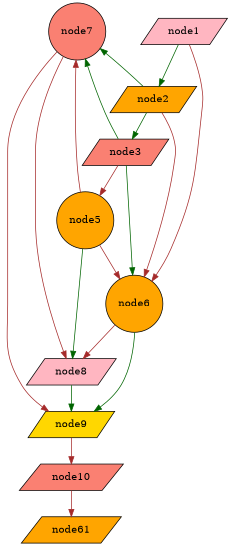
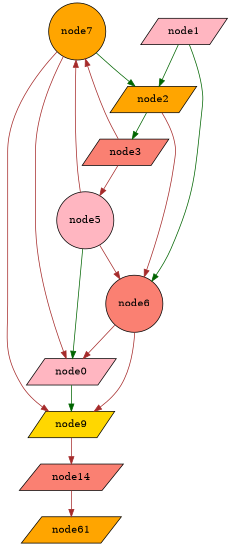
(77, 31) -> (77, 31)
(125, 69) -> (113, 67)
(101, 103) -> (101, 103)
(196, 163) -> (196, 163)
(129, 217) -> none
(85, 220) -> (85, 220)
(134, 304) -> (134, 304)
(71, 372) -> (71, 372)
(126, 374) -> (126, 374)
(71, 477) -> (71, 477)
